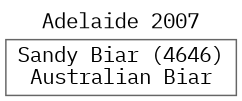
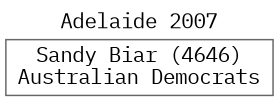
(121, 68) -> (139, 68)
